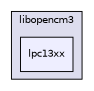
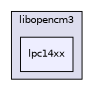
(47, 54) -> (47, 54)
